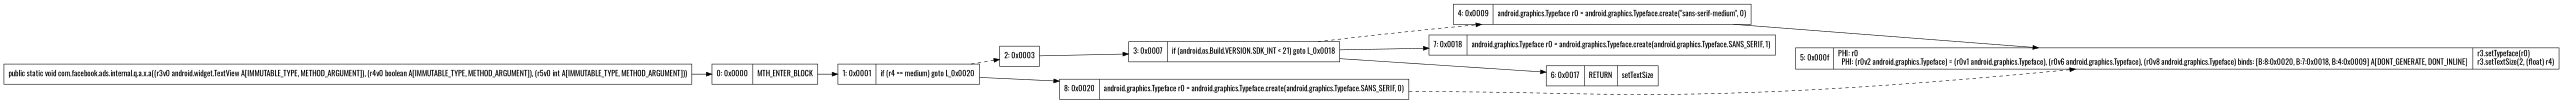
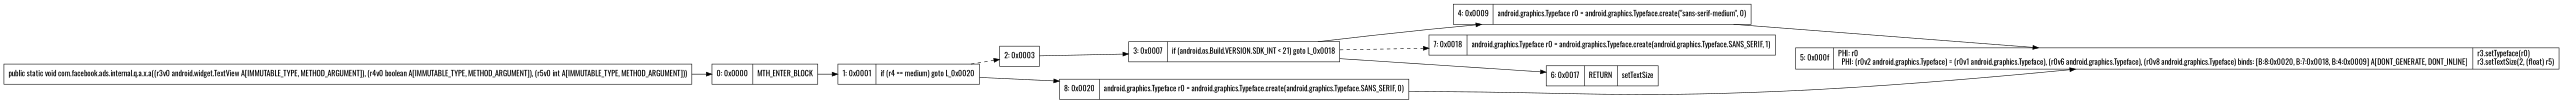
(1397, 33) -> (1397, 33)
(1382, 49) -> (1382, 49)
(2516, 62) -> (2516, 62)
(1740, 93) -> (1740, 93)
